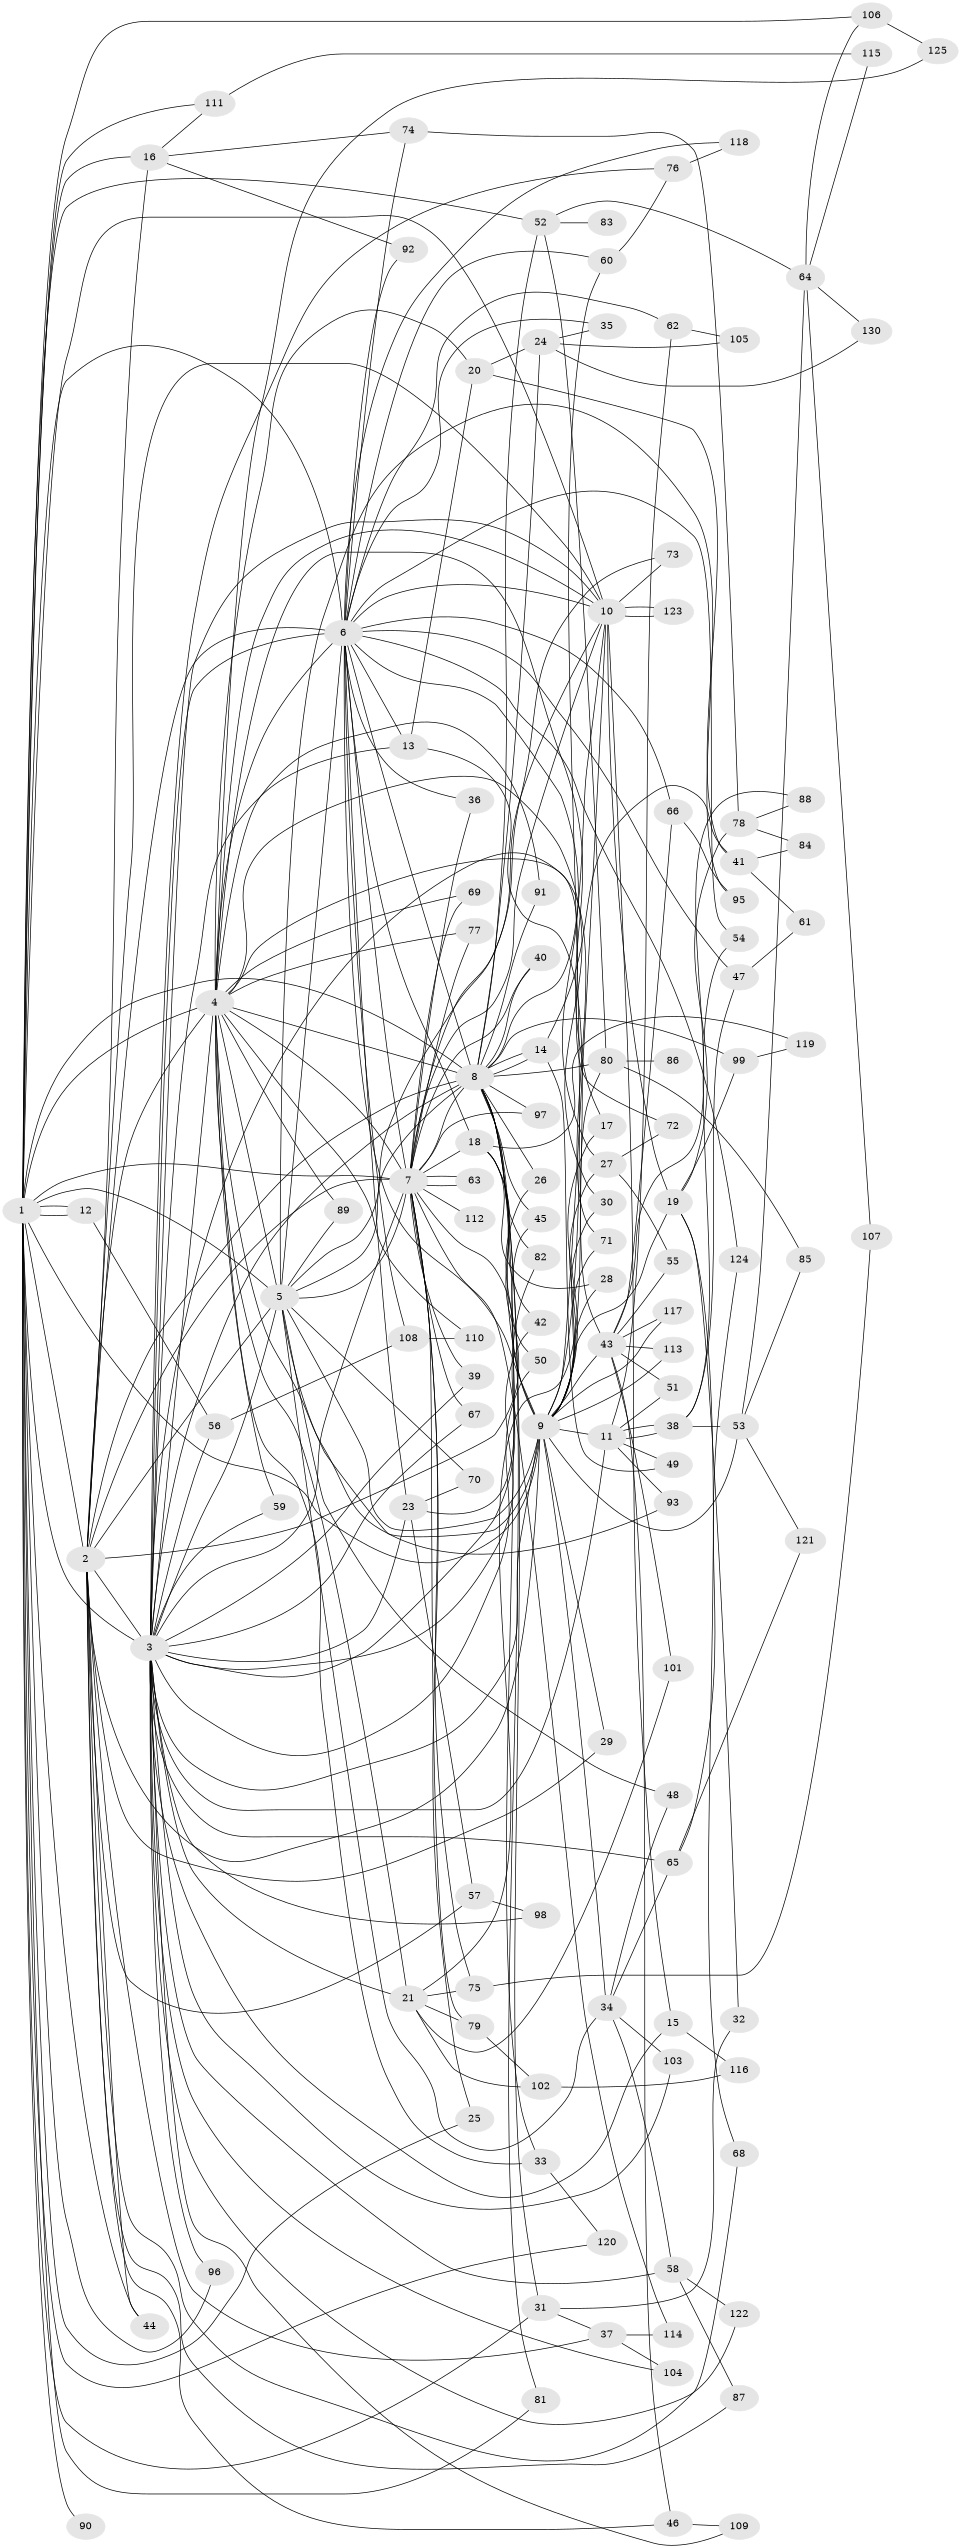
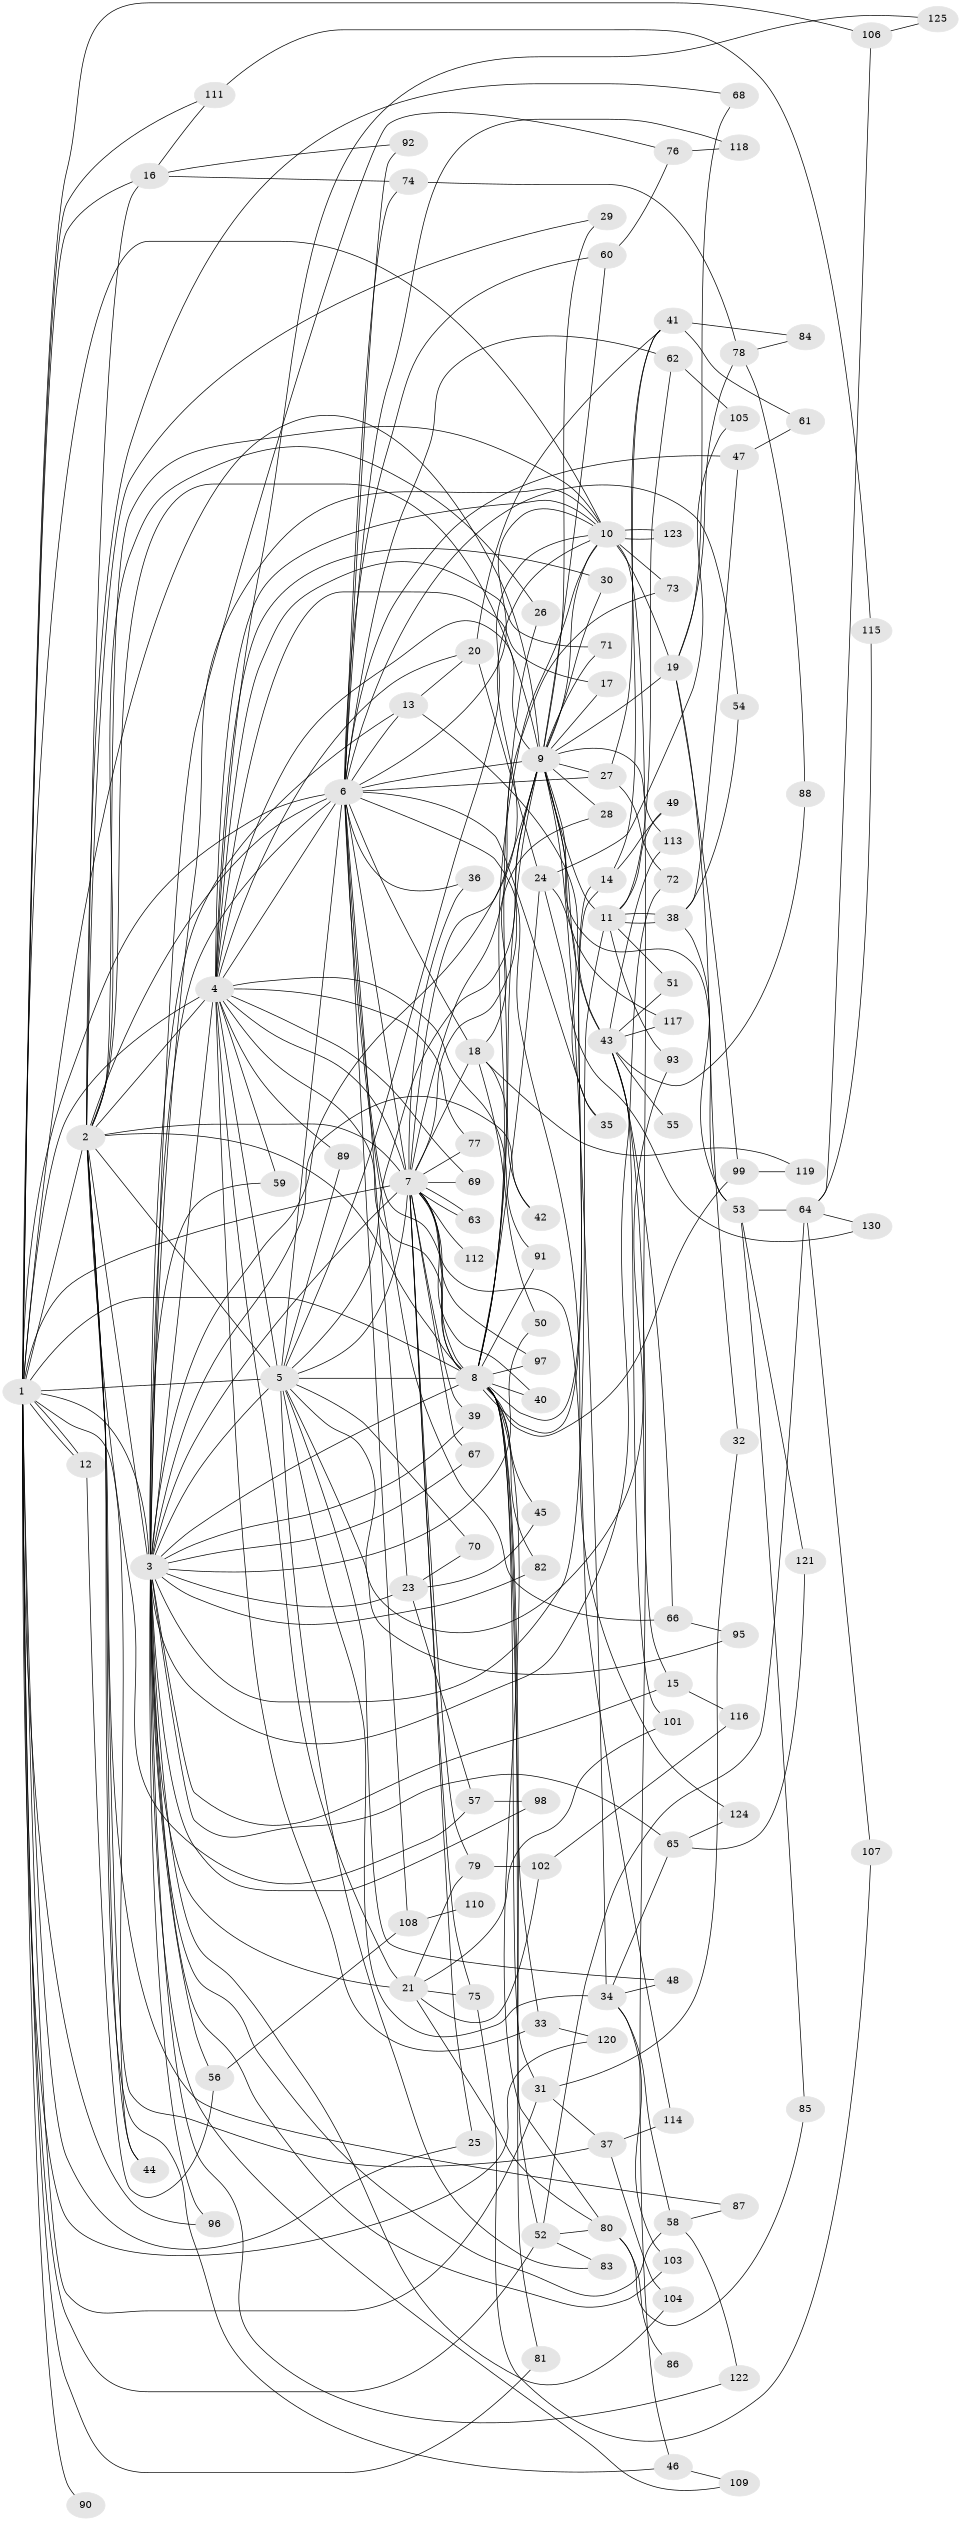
(349, 1170) -> none
(647, 1212) -> (632, 546)
none -> (344, 1881)
